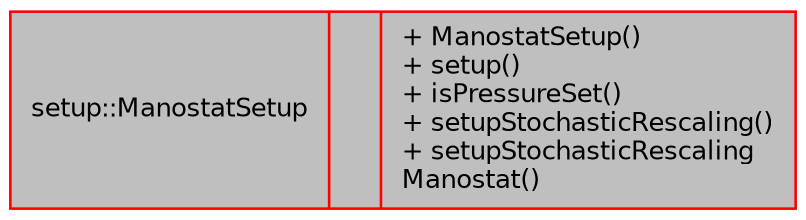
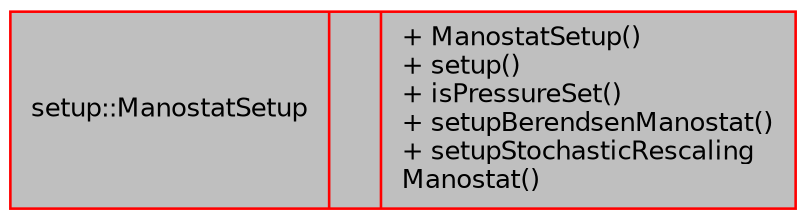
(588, 123) -> (588, 123)
